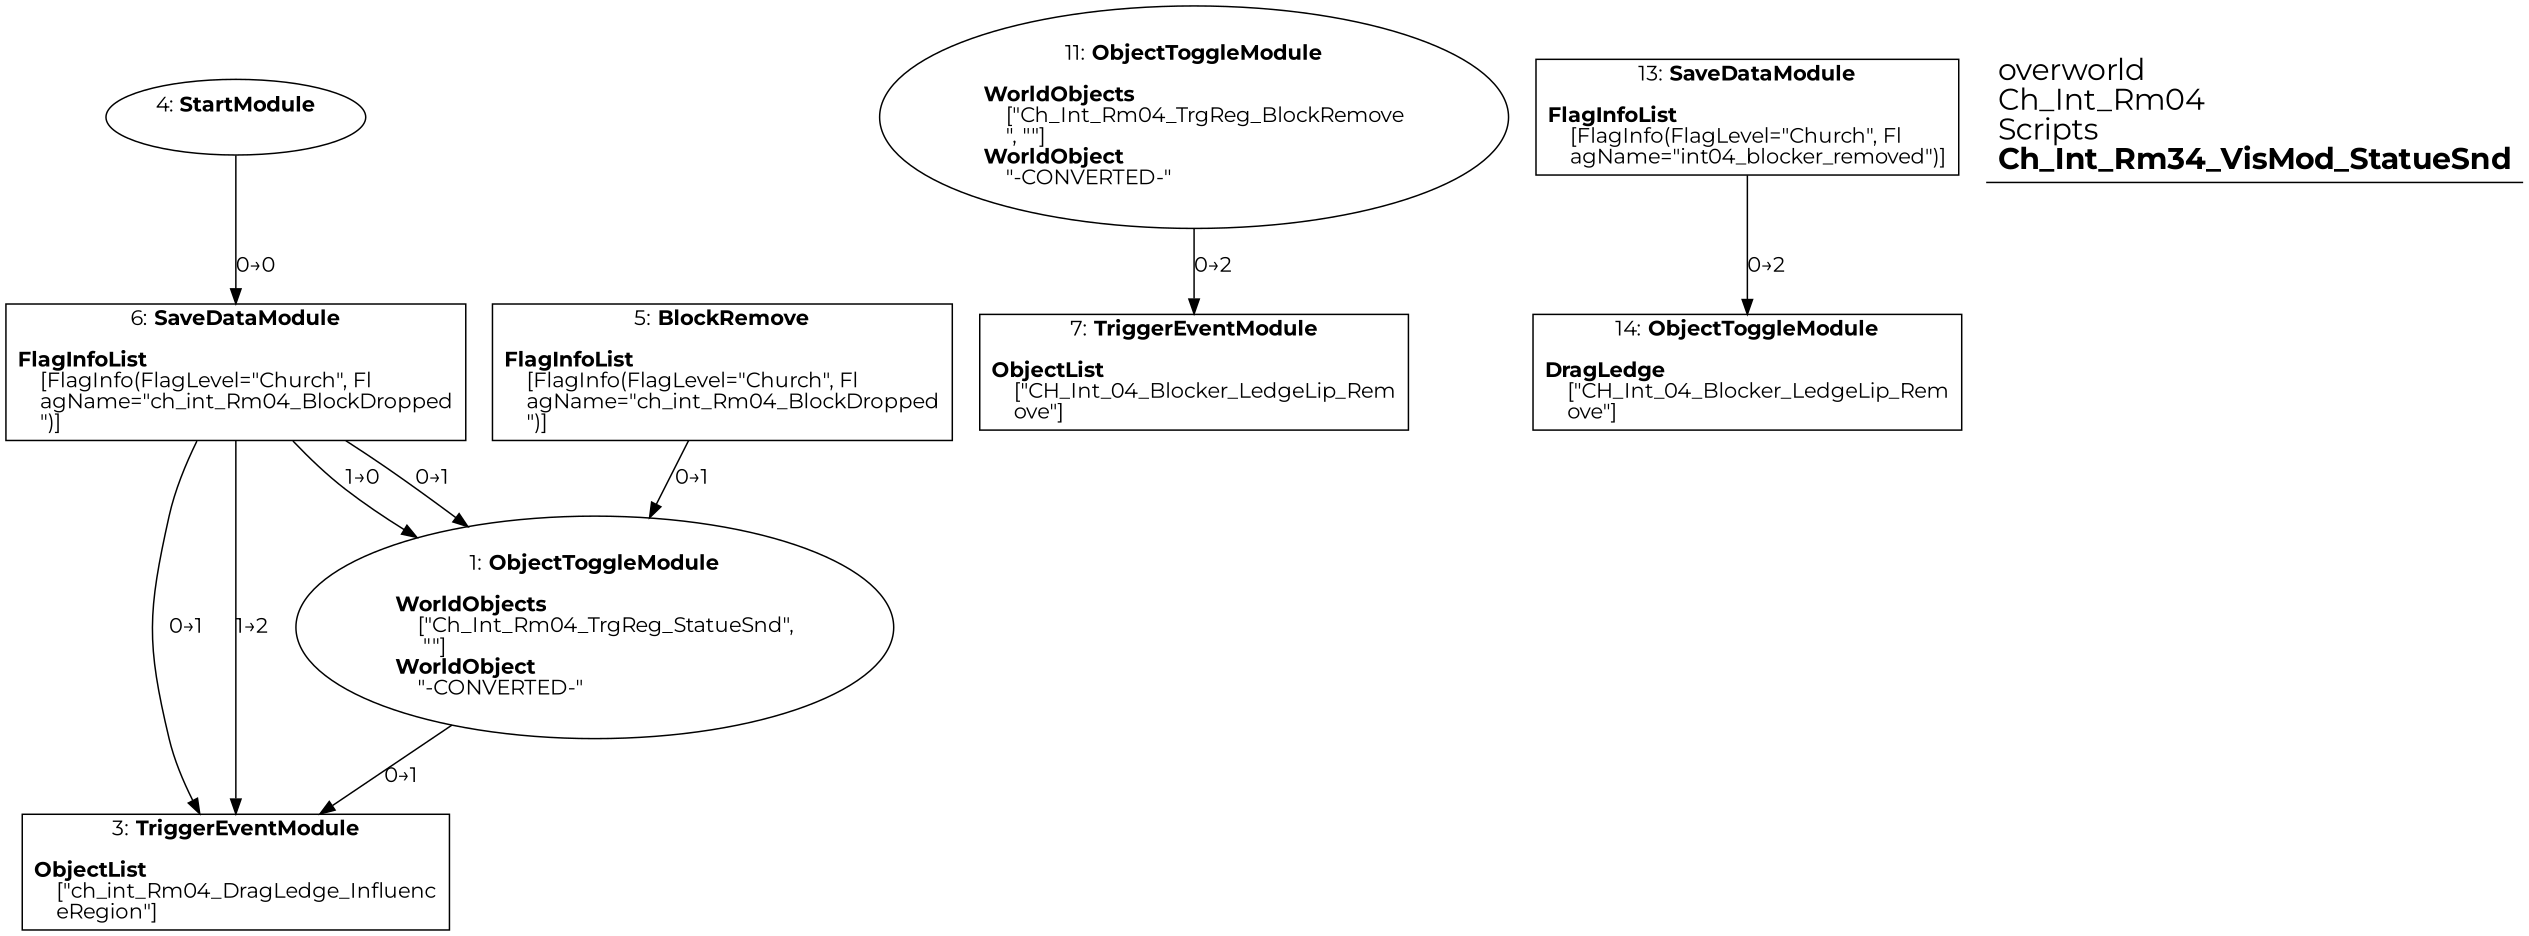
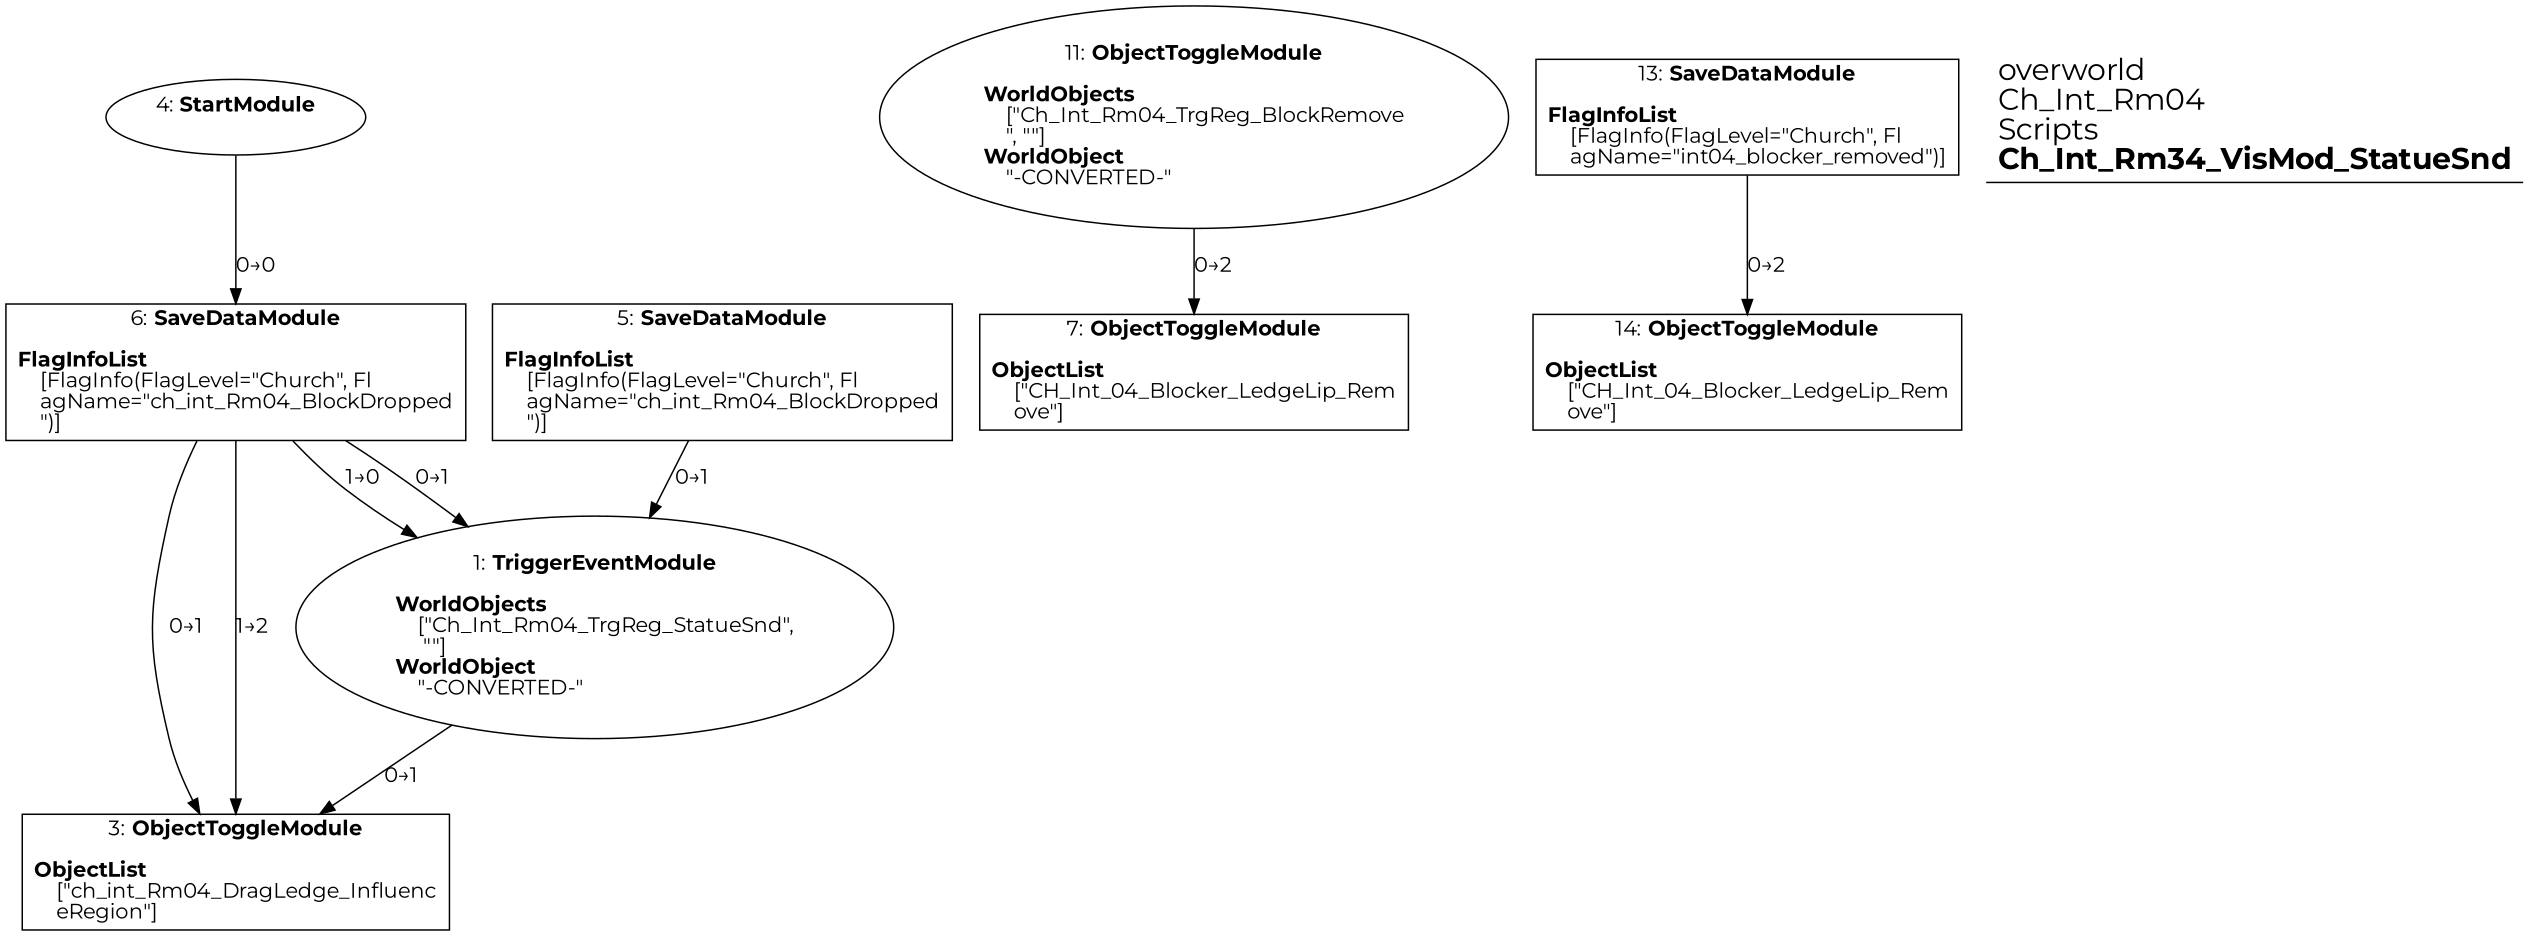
(734, 319) -> (734, 319)
(1206, 329) -> (1206, 329)
(1606, 371) -> (1601, 371)
(604, 564) -> (604, 564)
(248, 829) -> (248, 829)
